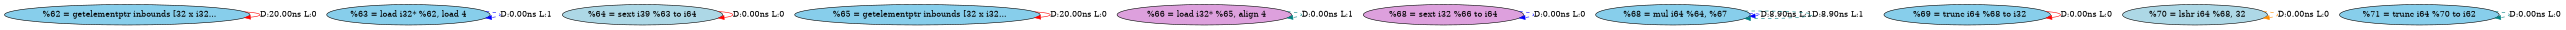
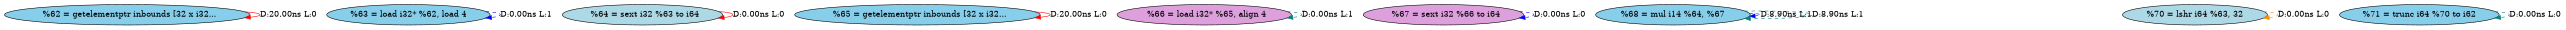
(642, 15) -> (642, 15)
(1443, 15) -> (1443, 15)
(1673, 15) -> (1673, 15)
(1967, 15) -> none
(2195, 15) -> (2195, 15)
